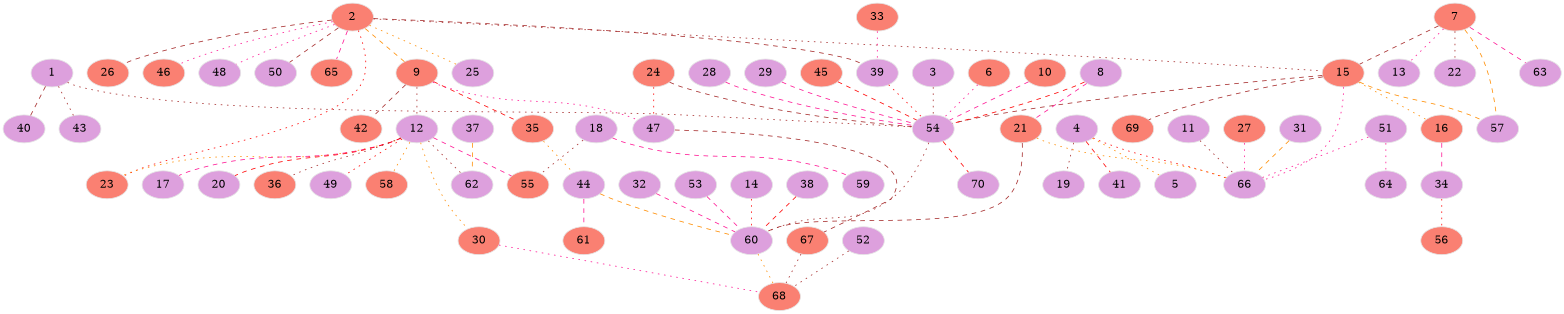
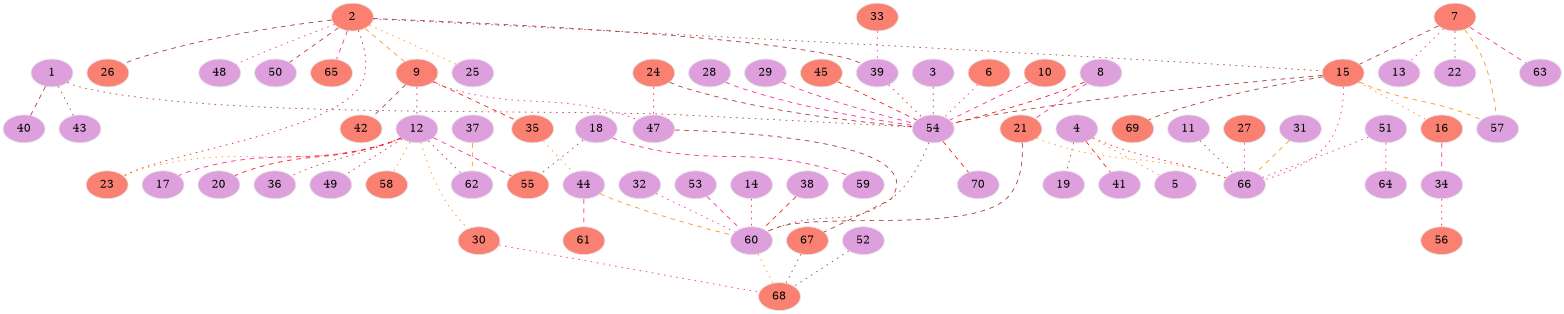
(164, 73) -> none
(275, 185) -> (275, 185)
(696, 213) -> (696, 213)
